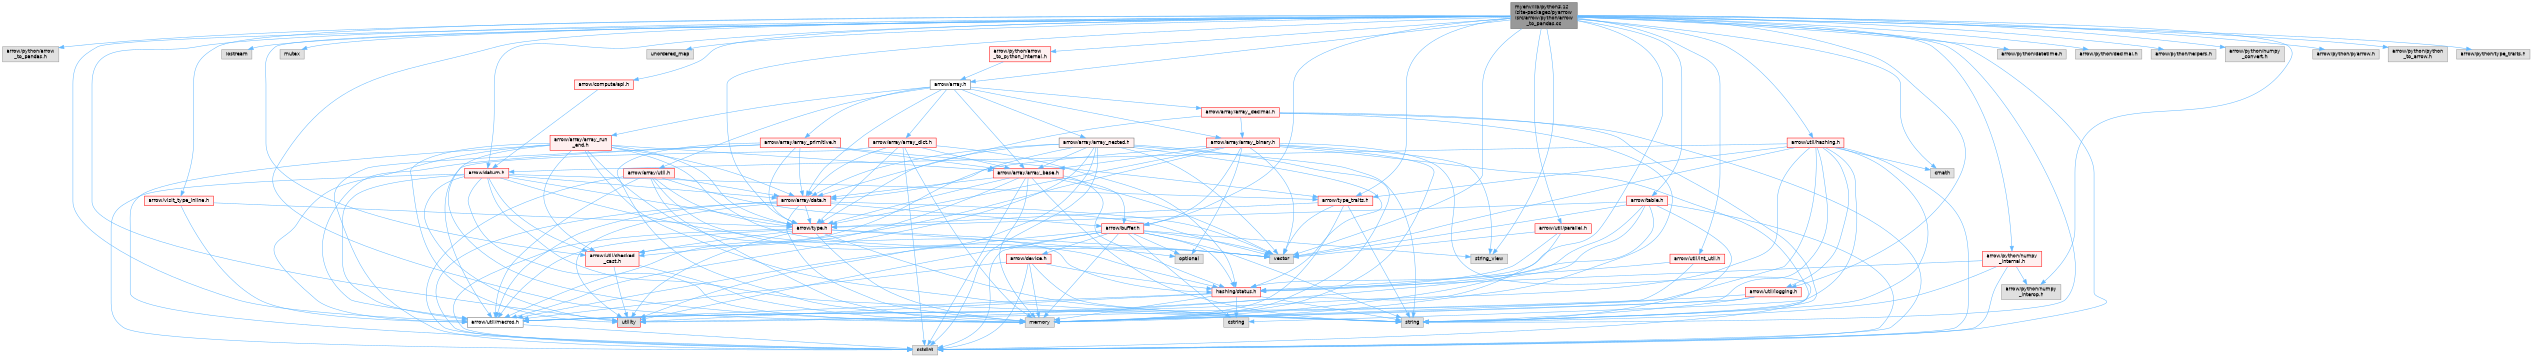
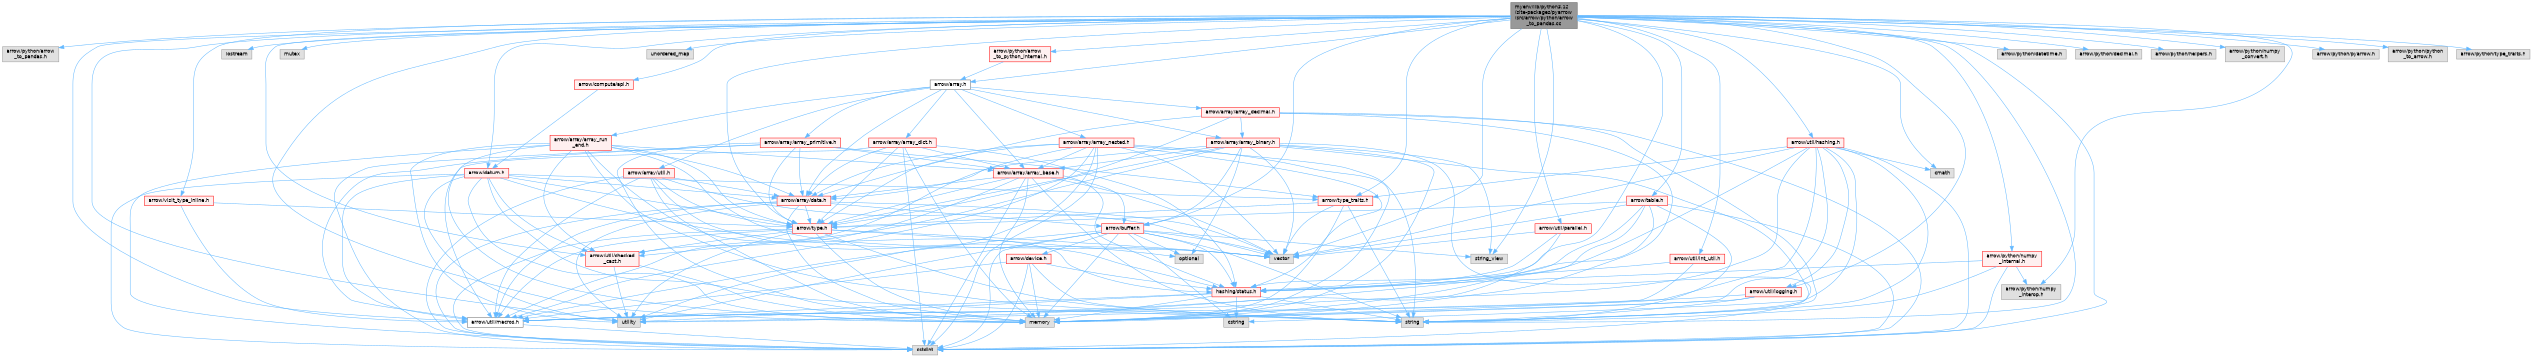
(1097, 143) -> (1097, 143)
(1278, 153) -> (1592, 258)
none -> (998, 195)
(296, 226) -> none
(629, 323) -> (629, 323)
